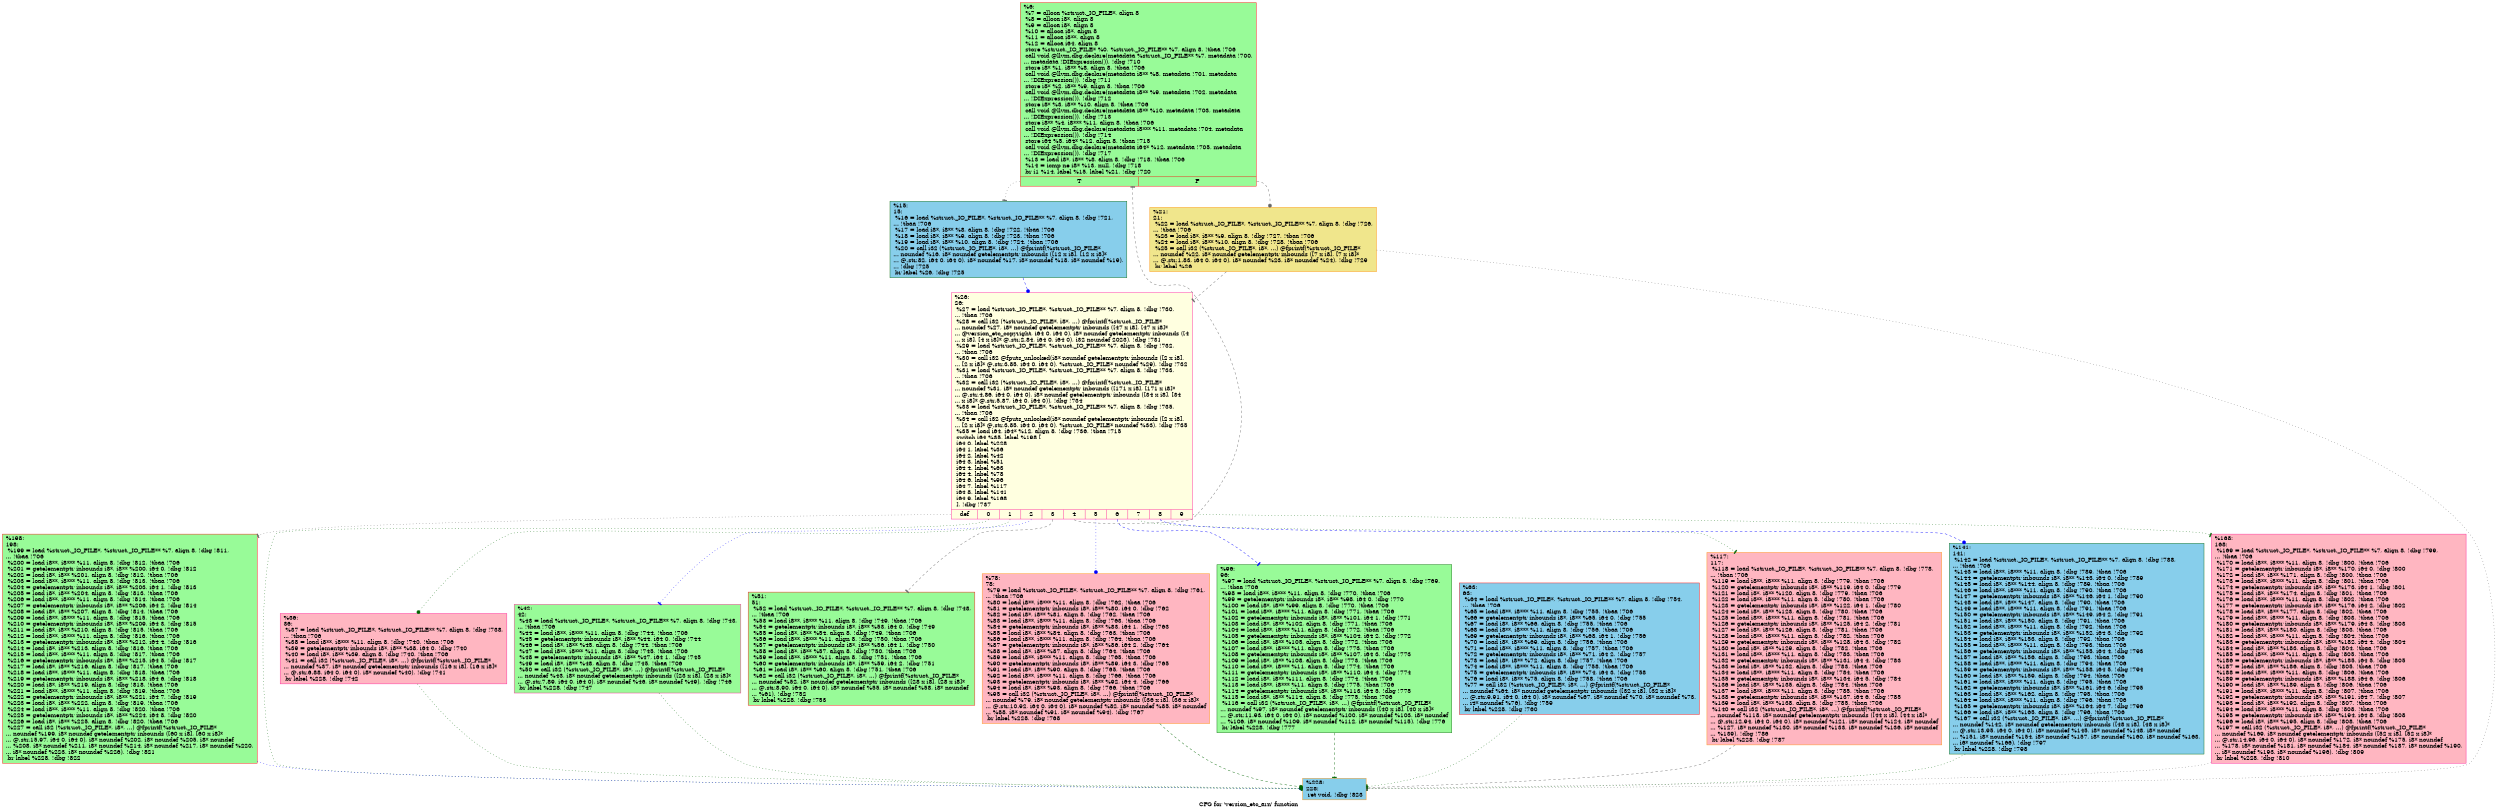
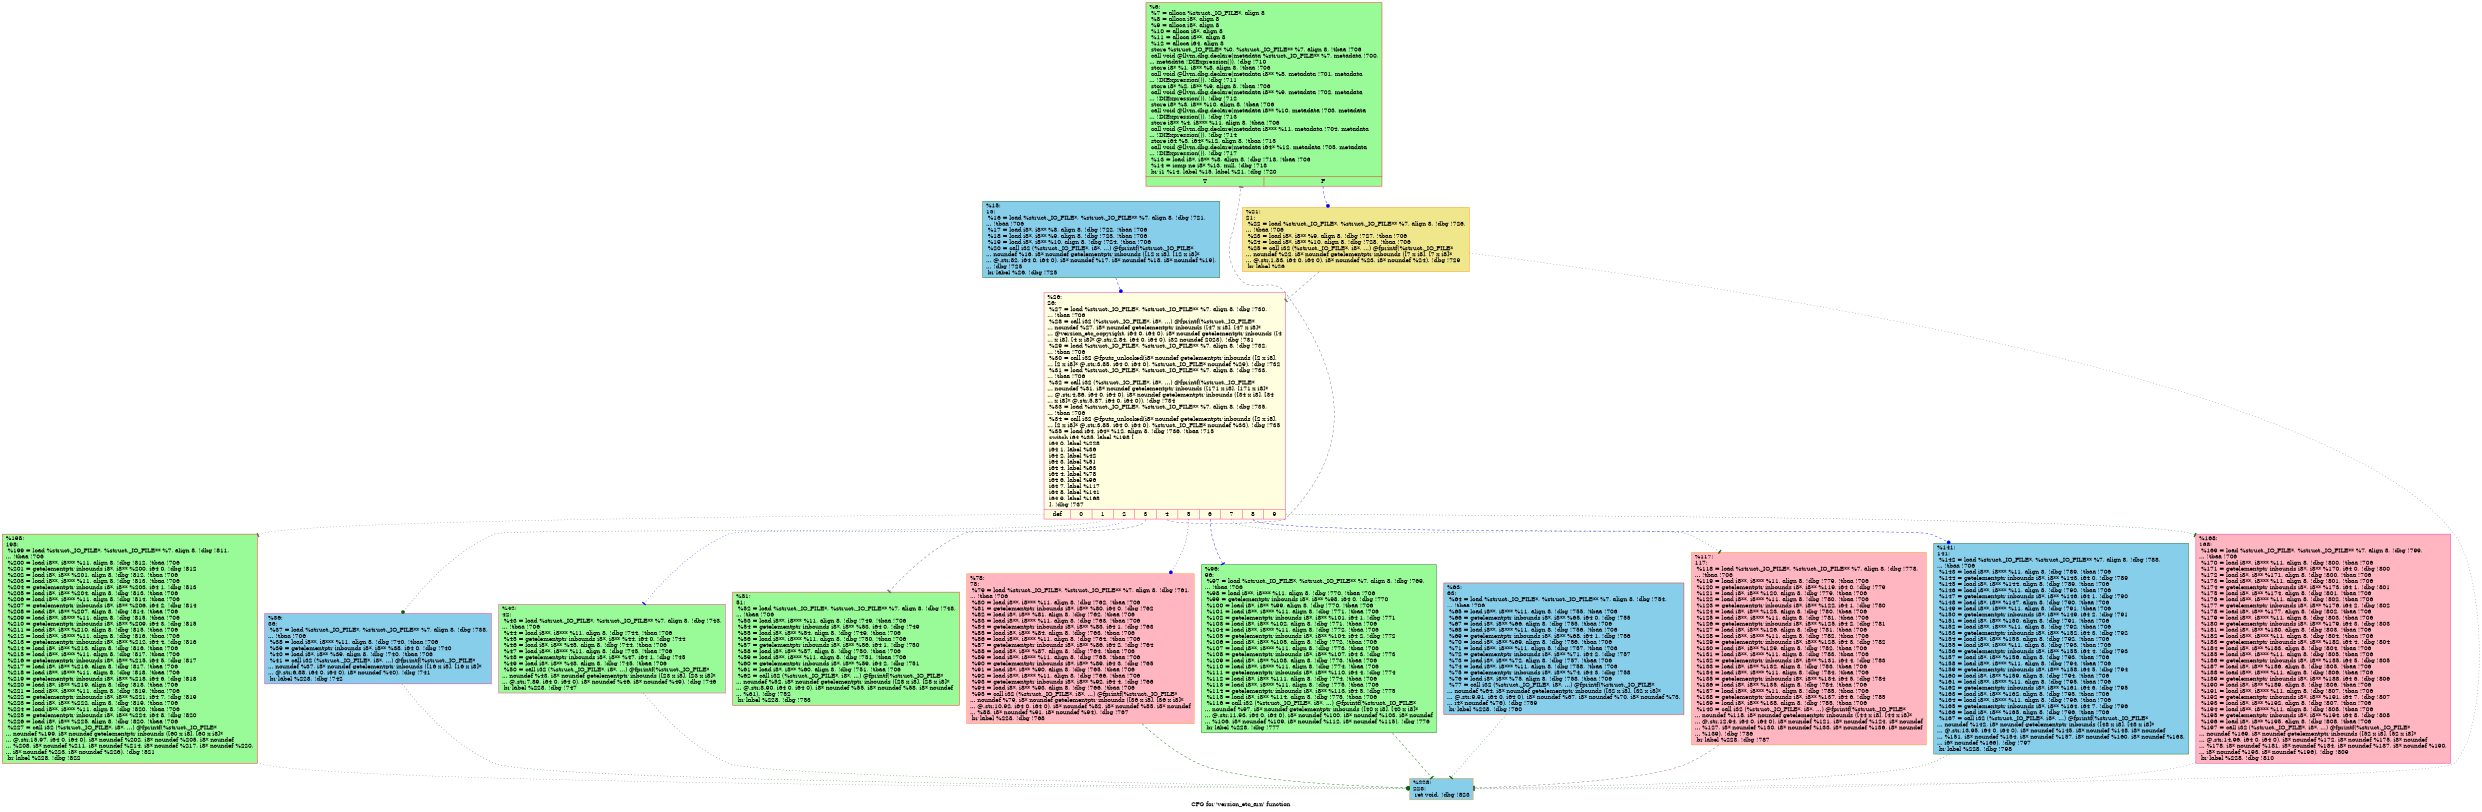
(1009, 187) -> none
(1268, 189) -> (1324, 196)
(394, 649) -> (378, 649)
(273, 755) -> none
(778, 783) -> (831, 784)
